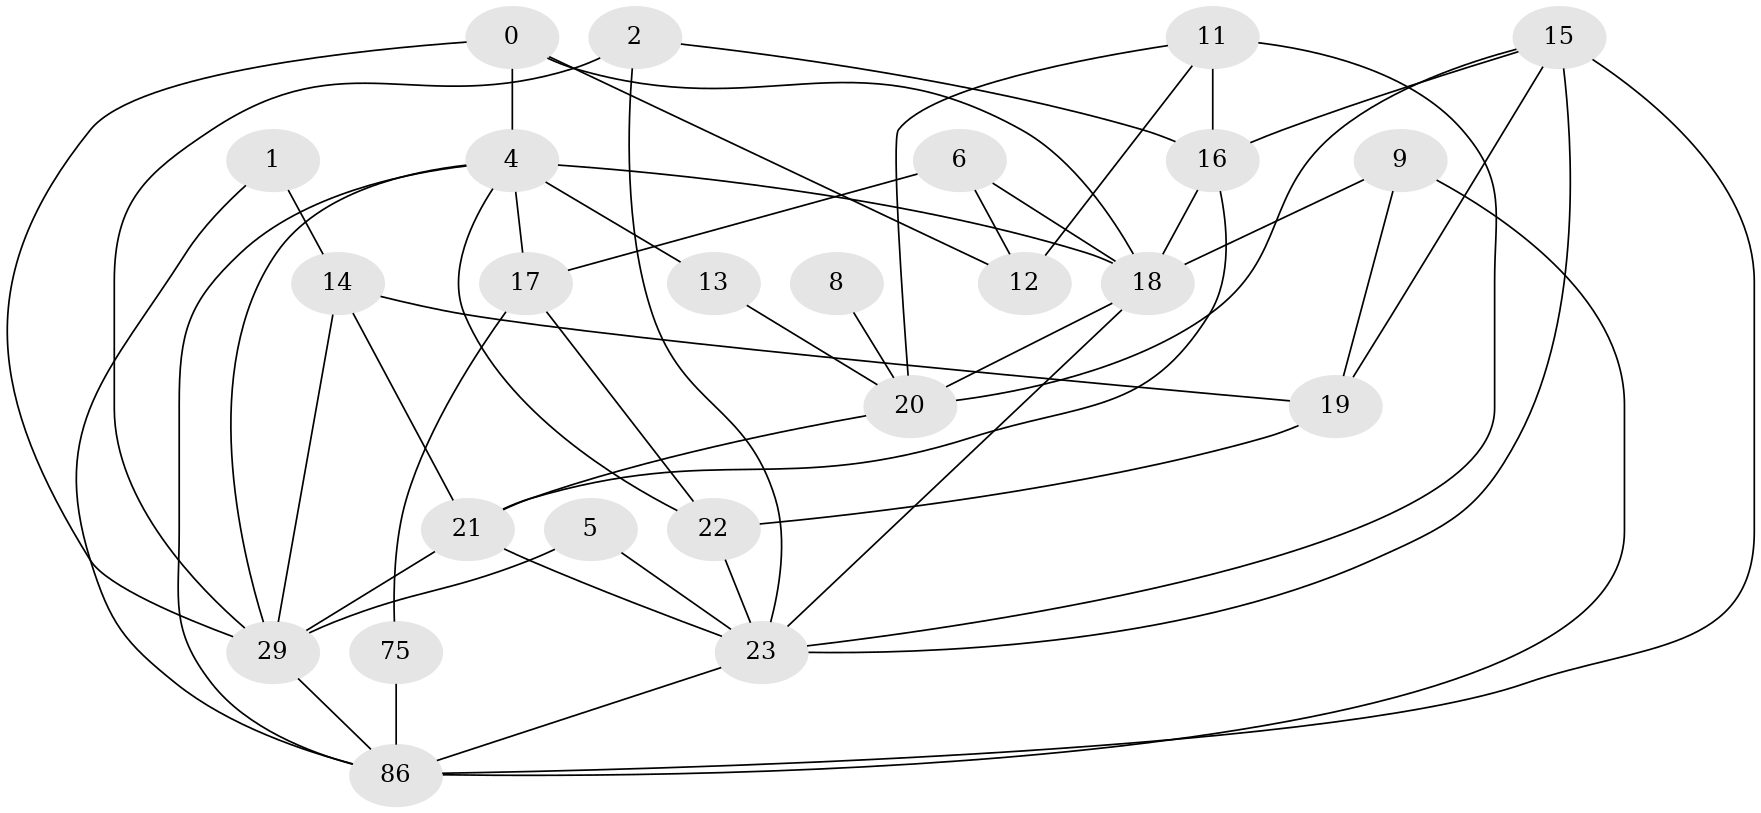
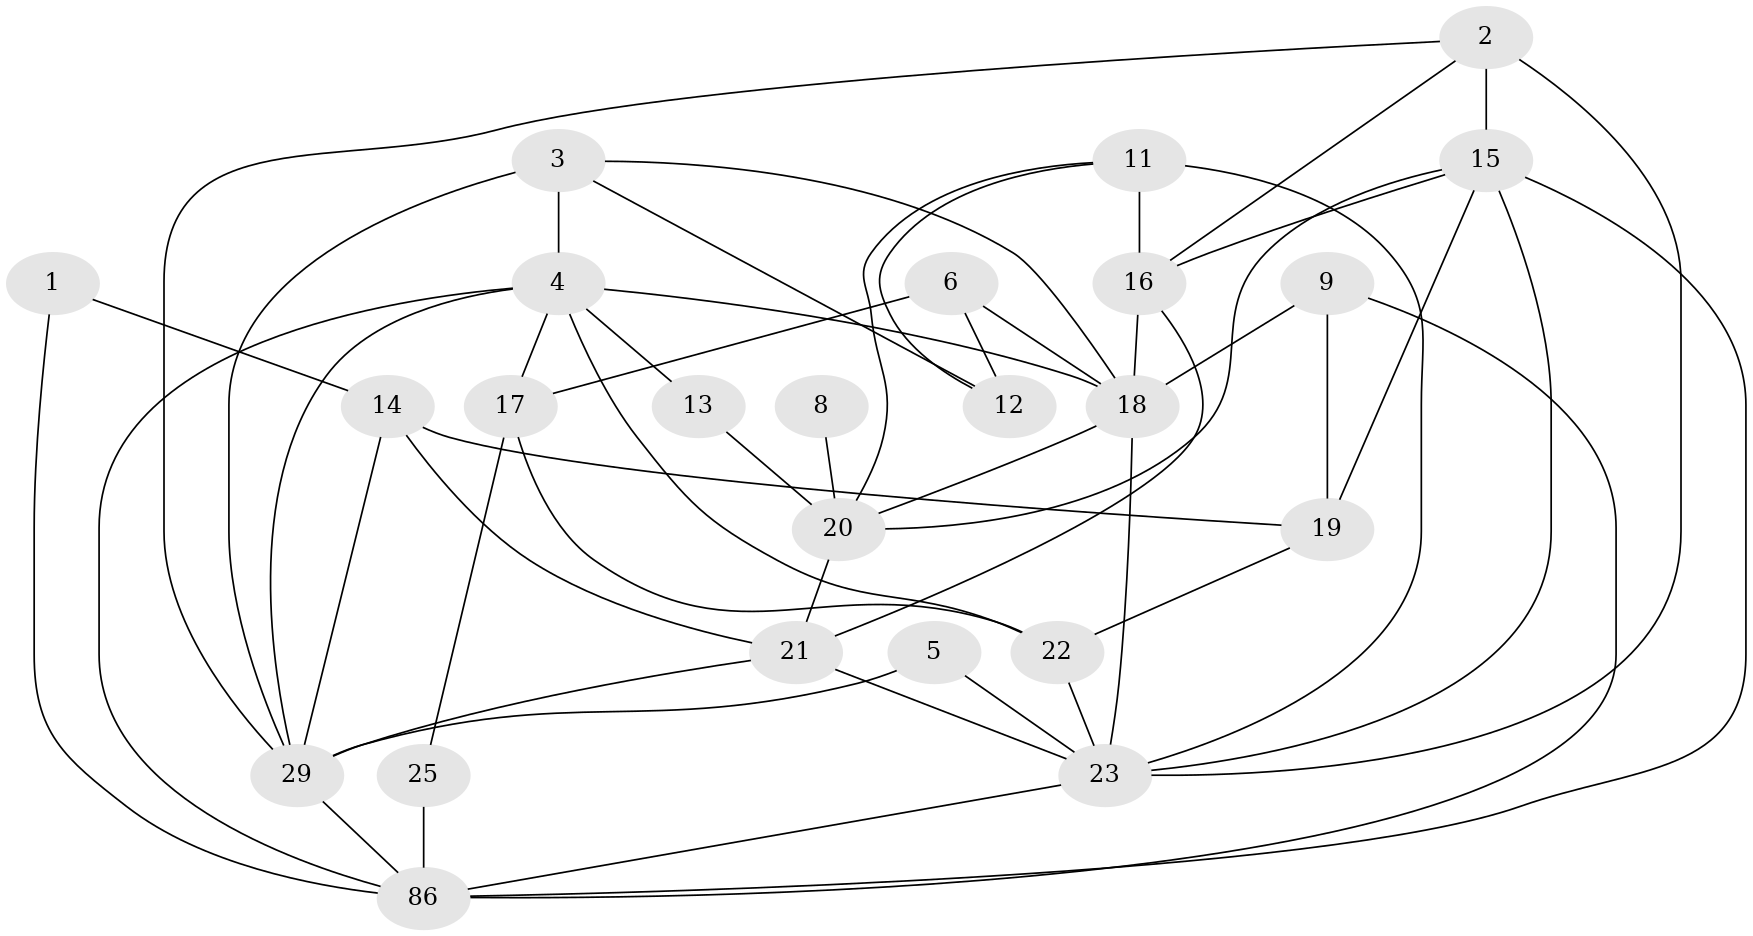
(512, 38) -> (559, 161)
none -> (1486, 99)
(396, 653) -> (424, 776)
